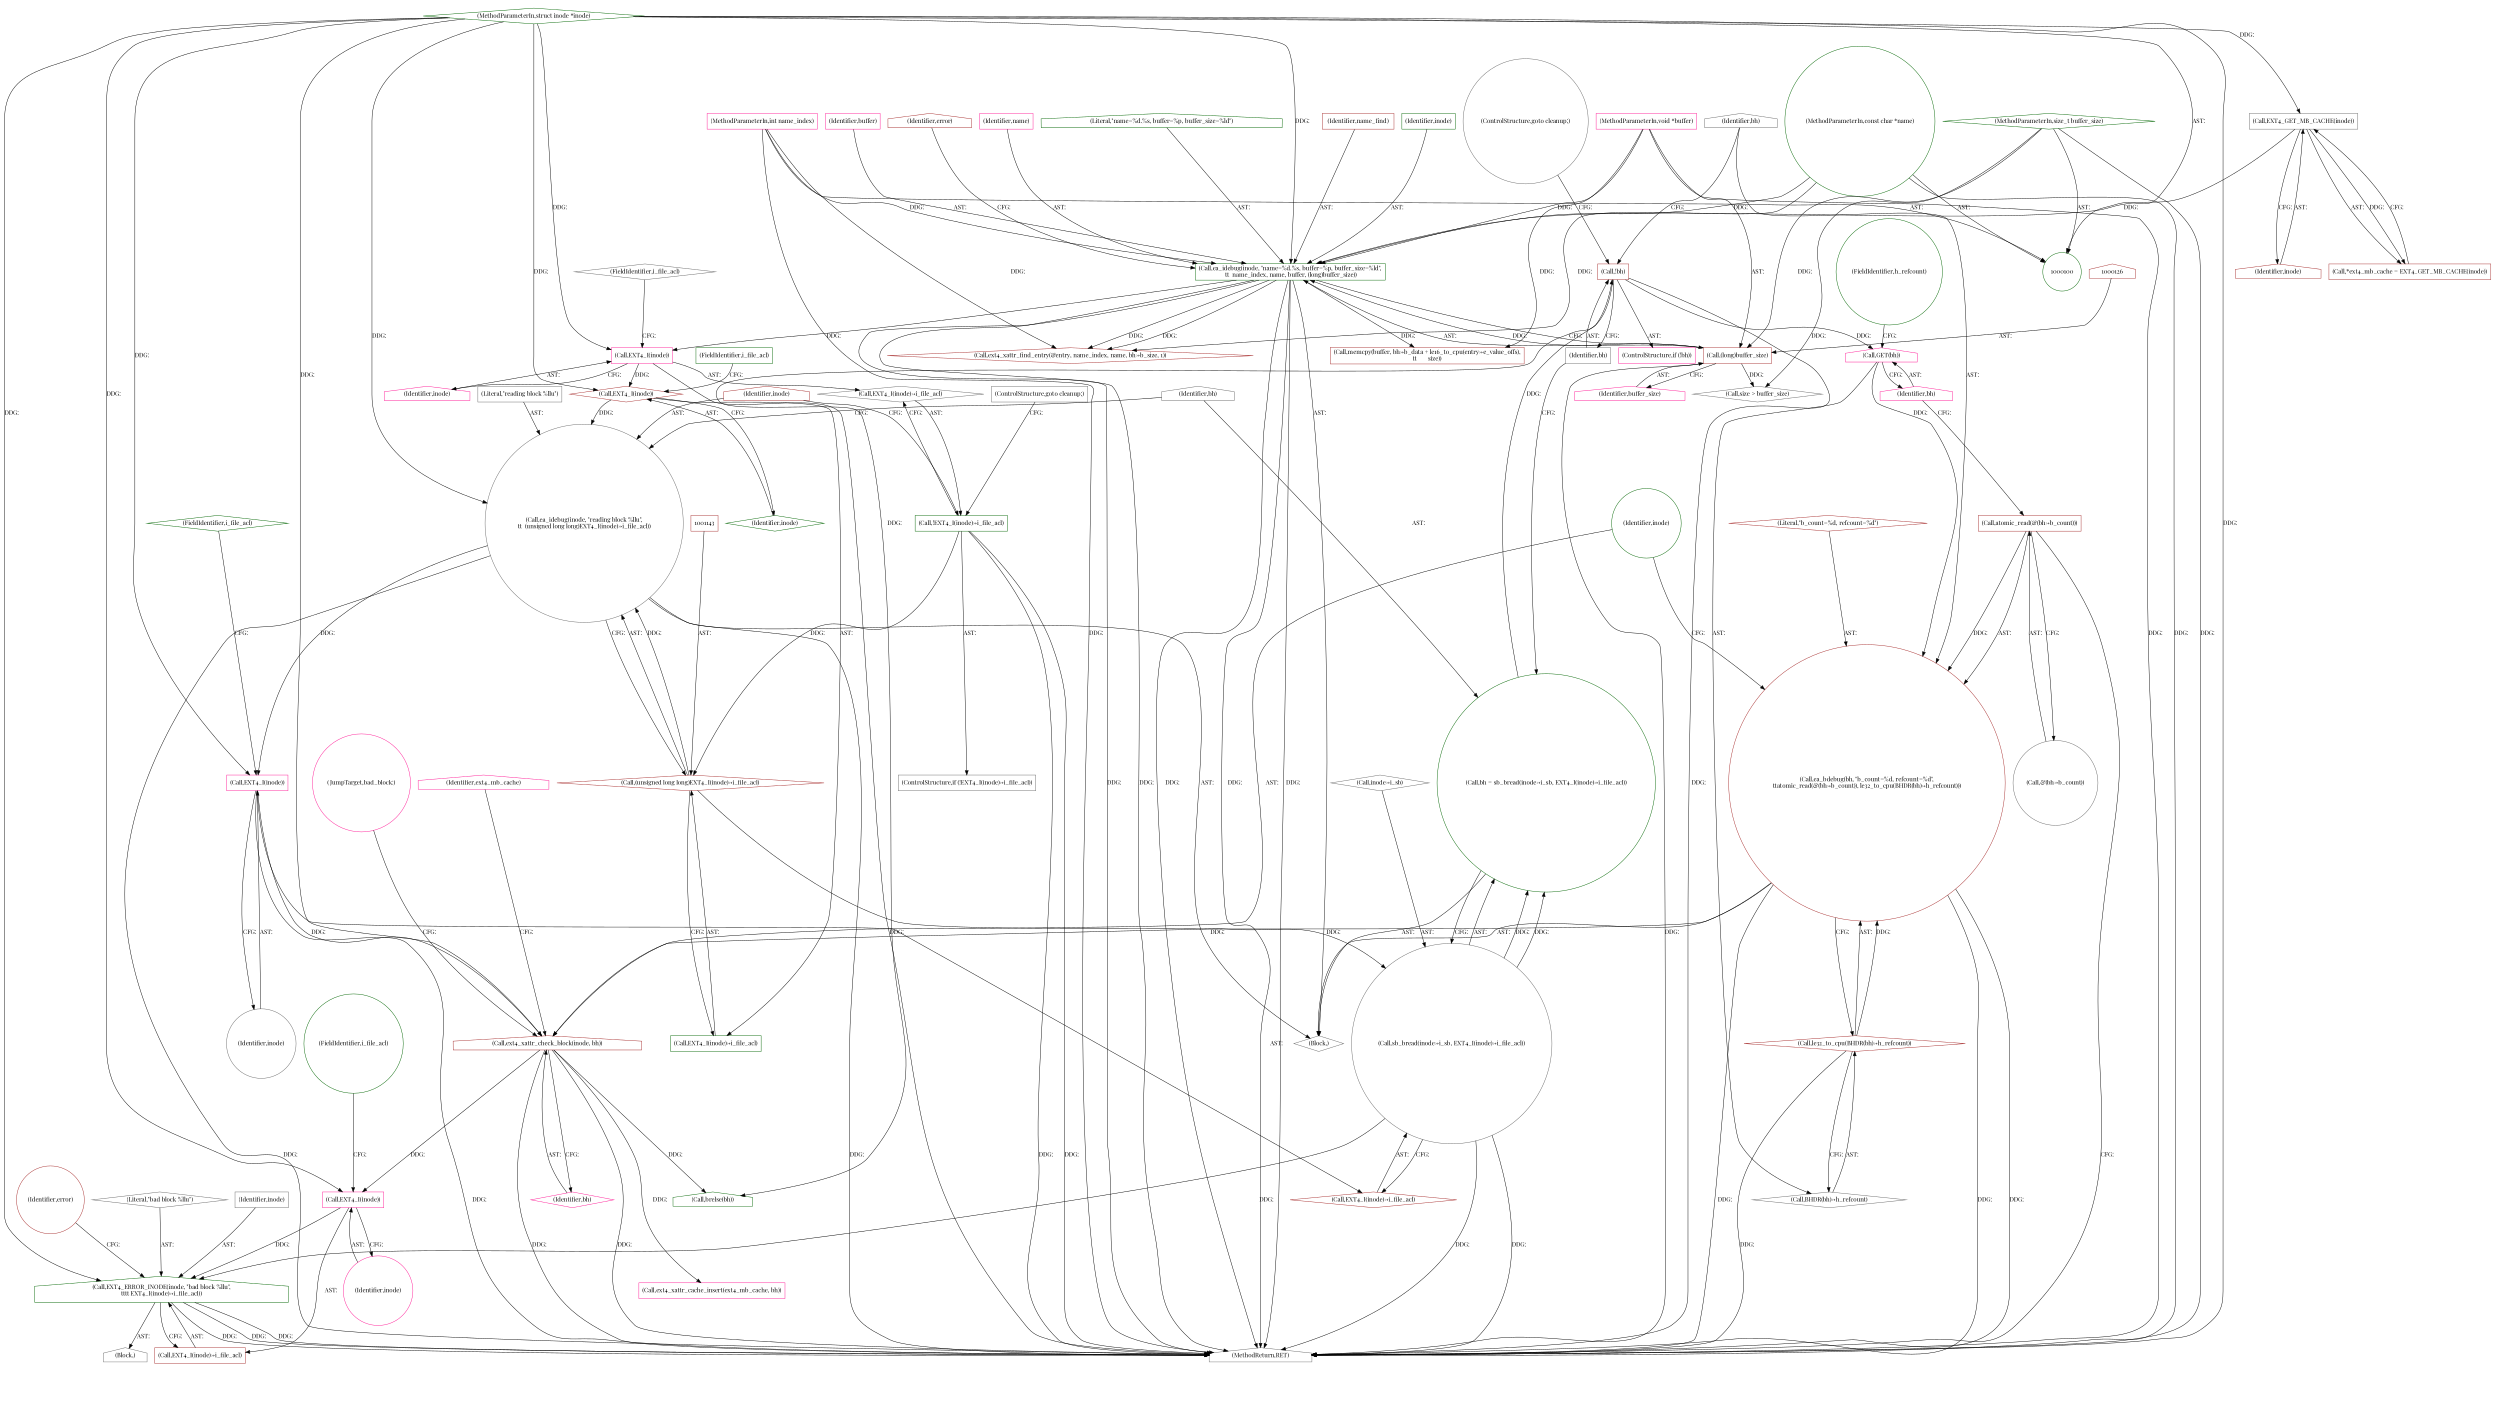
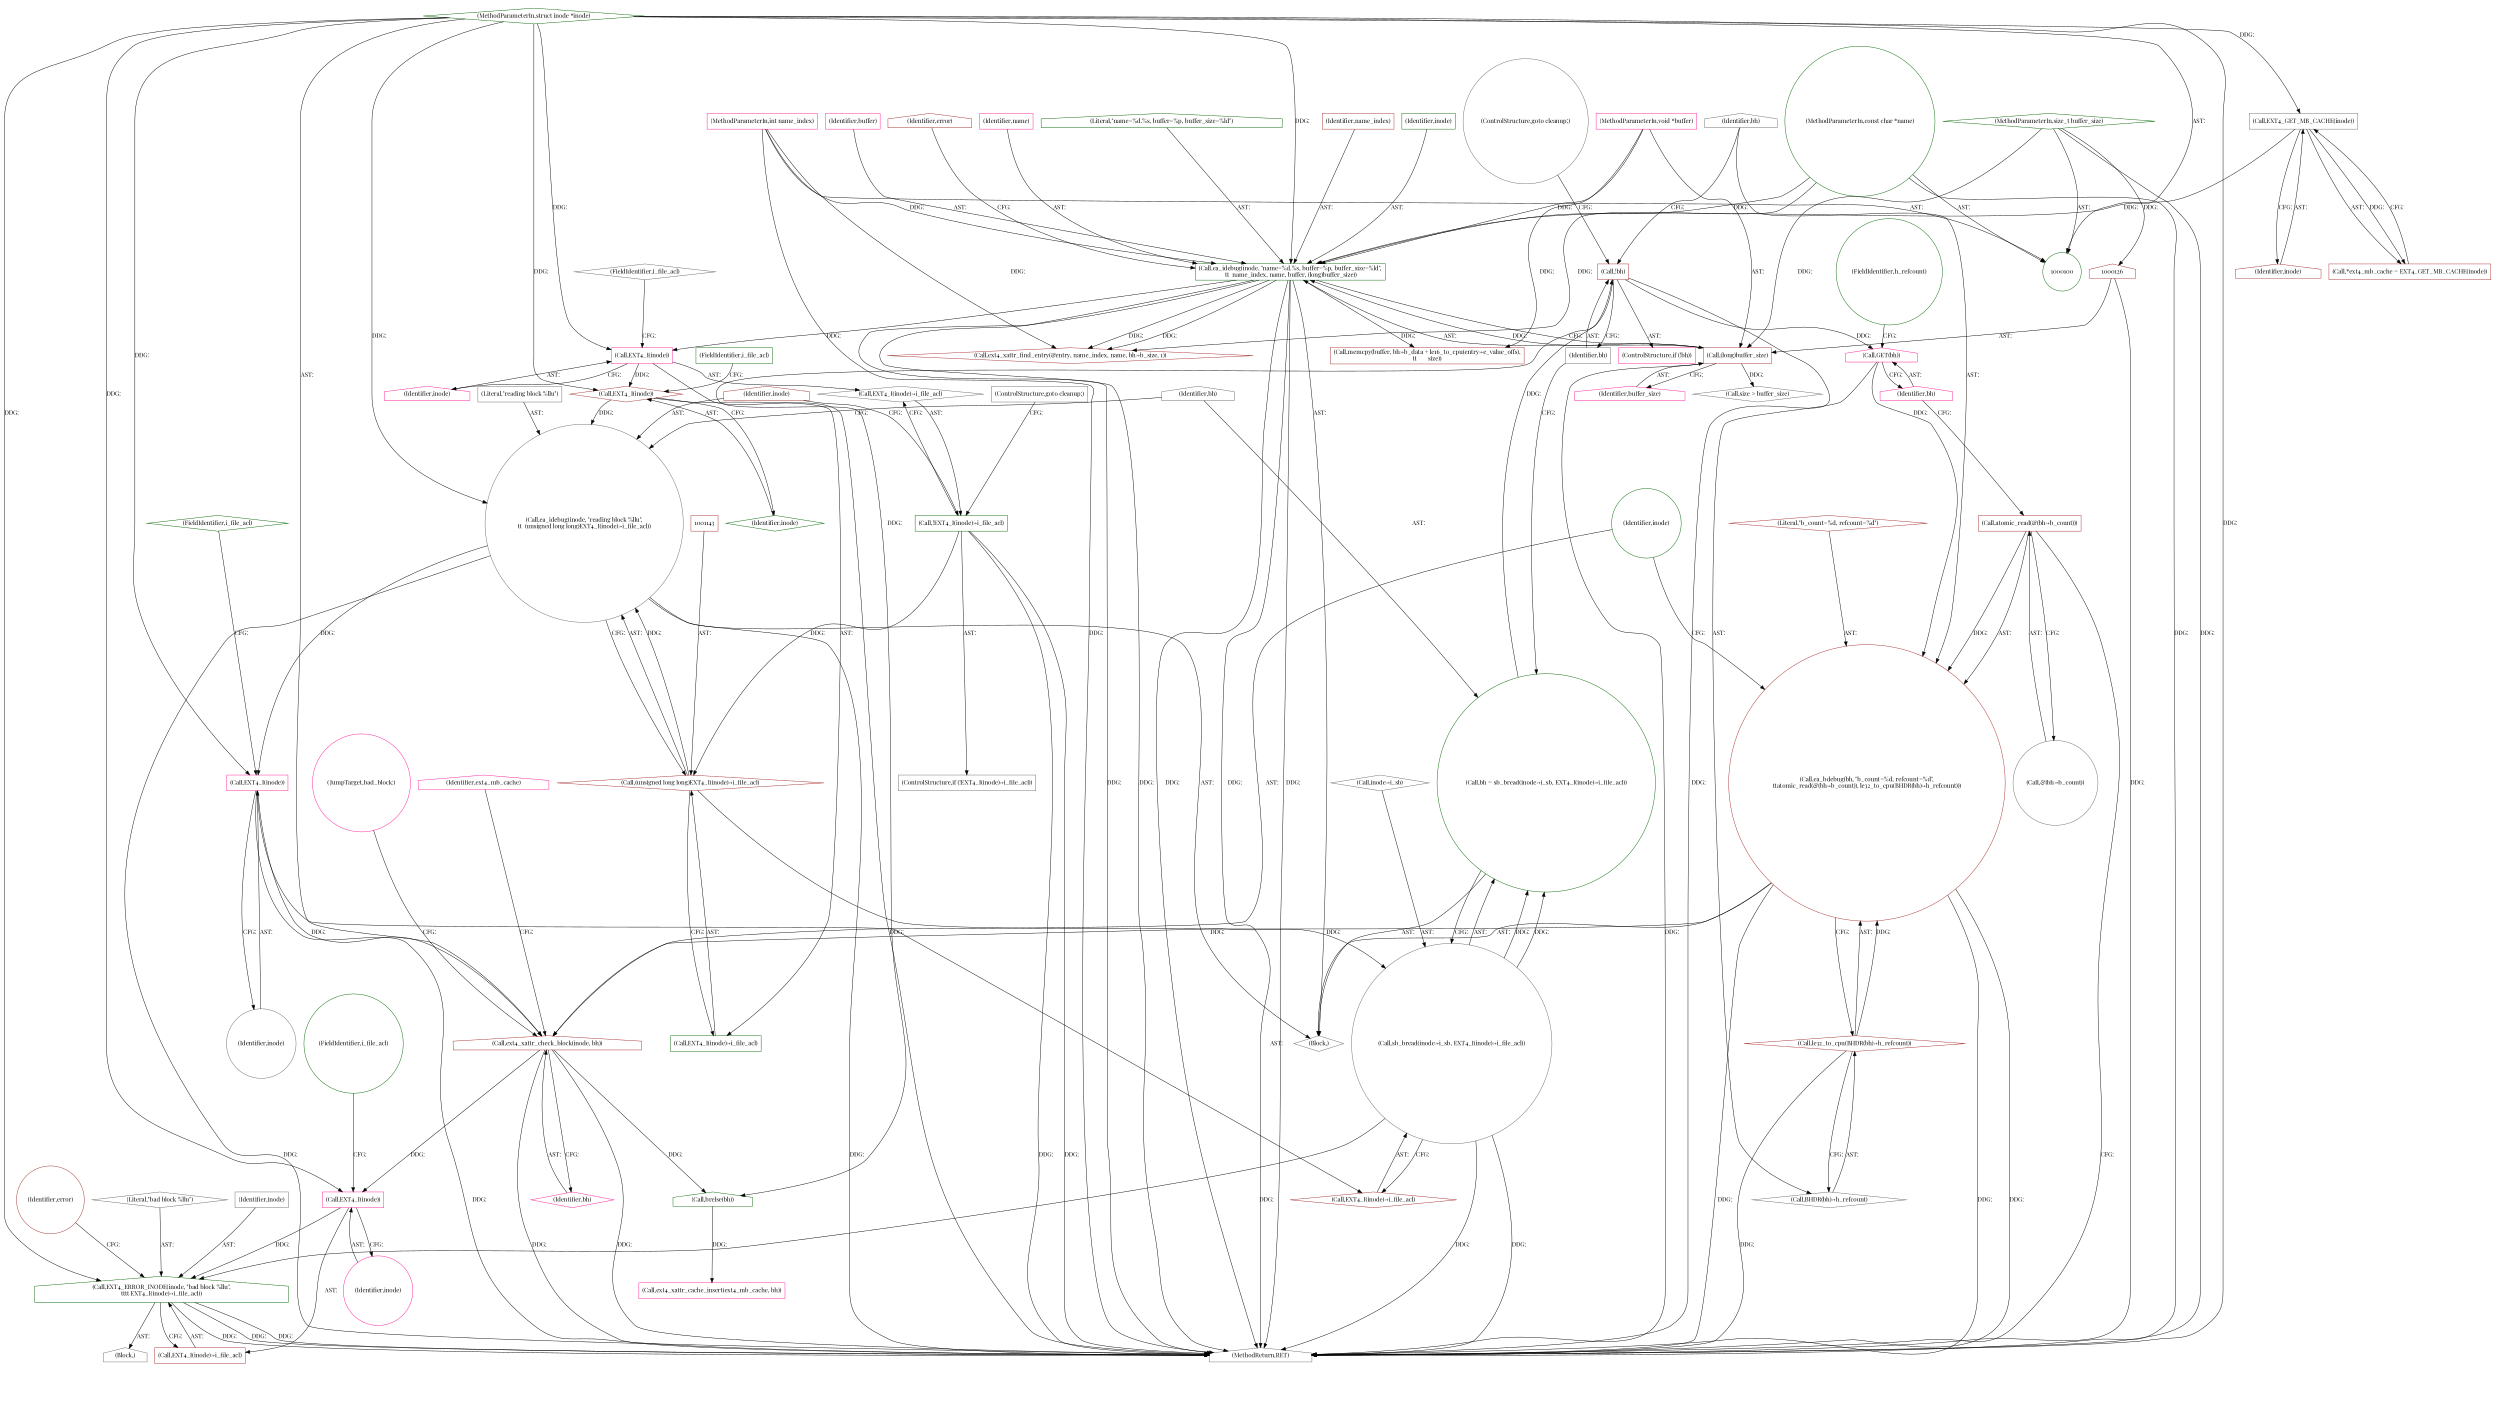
(1358, 121) -> (1358, 121)
(1843, 210) -> (2129, 184)
(308, 375) -> (308, 375)
(2159, 923) -> (2130, 1205)
(636, 1161) -> (712, 1242)
